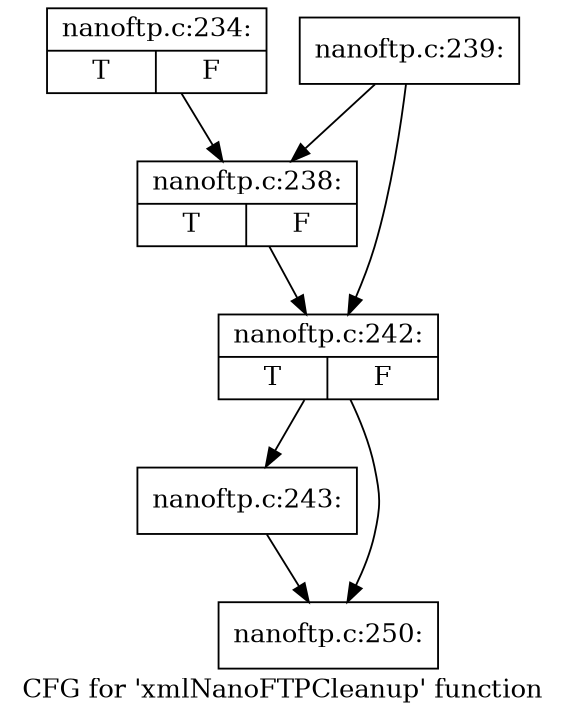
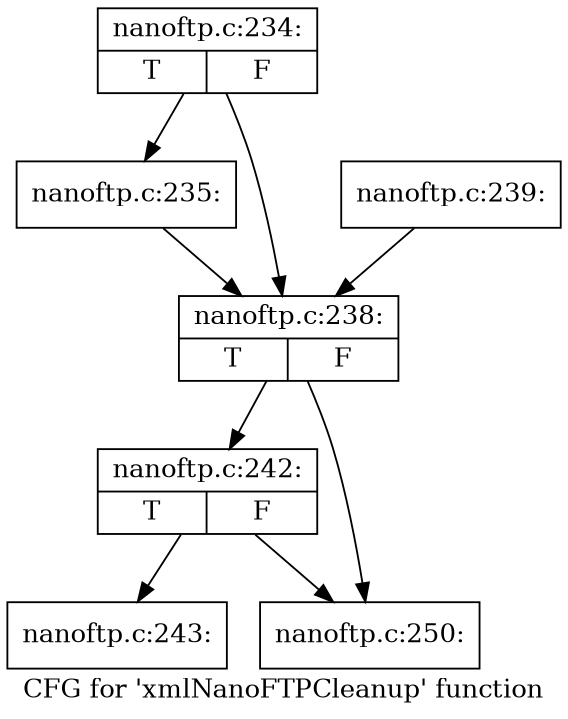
(388, 192) -> none
none -> (126, 195)
(283, 560) -> (342, 480)
